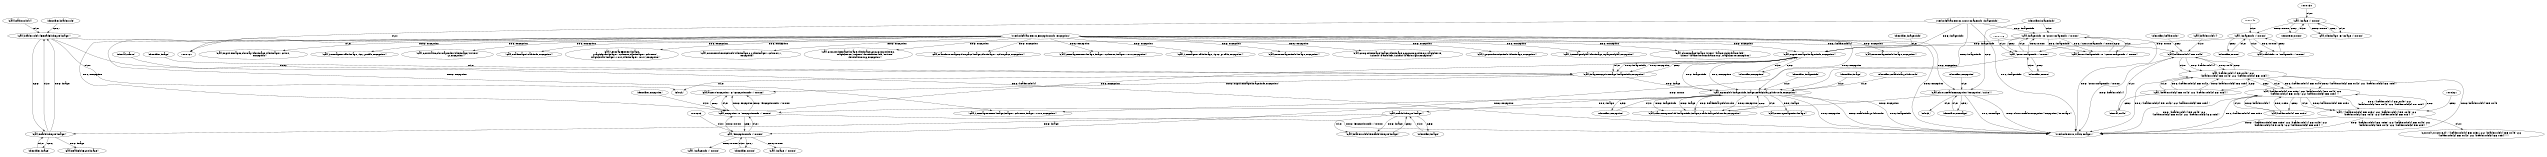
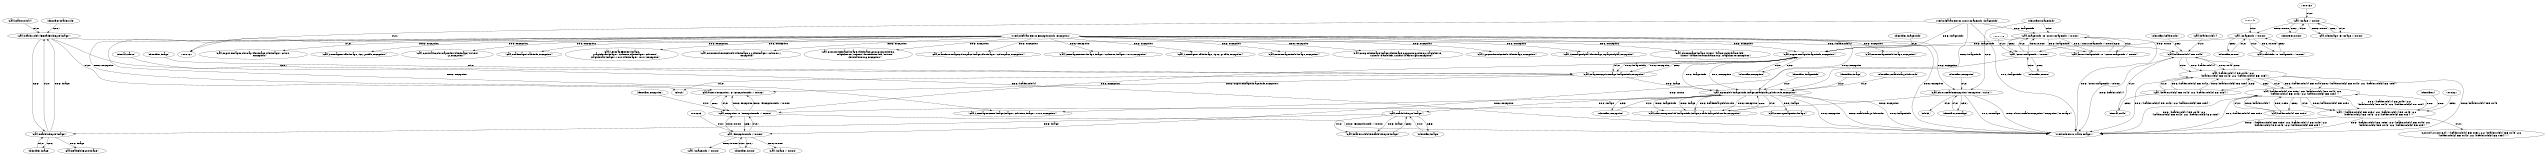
(165, 41) -> (149, 41)
(284, 65) -> (284, 65)
none -> (2428, 93)
